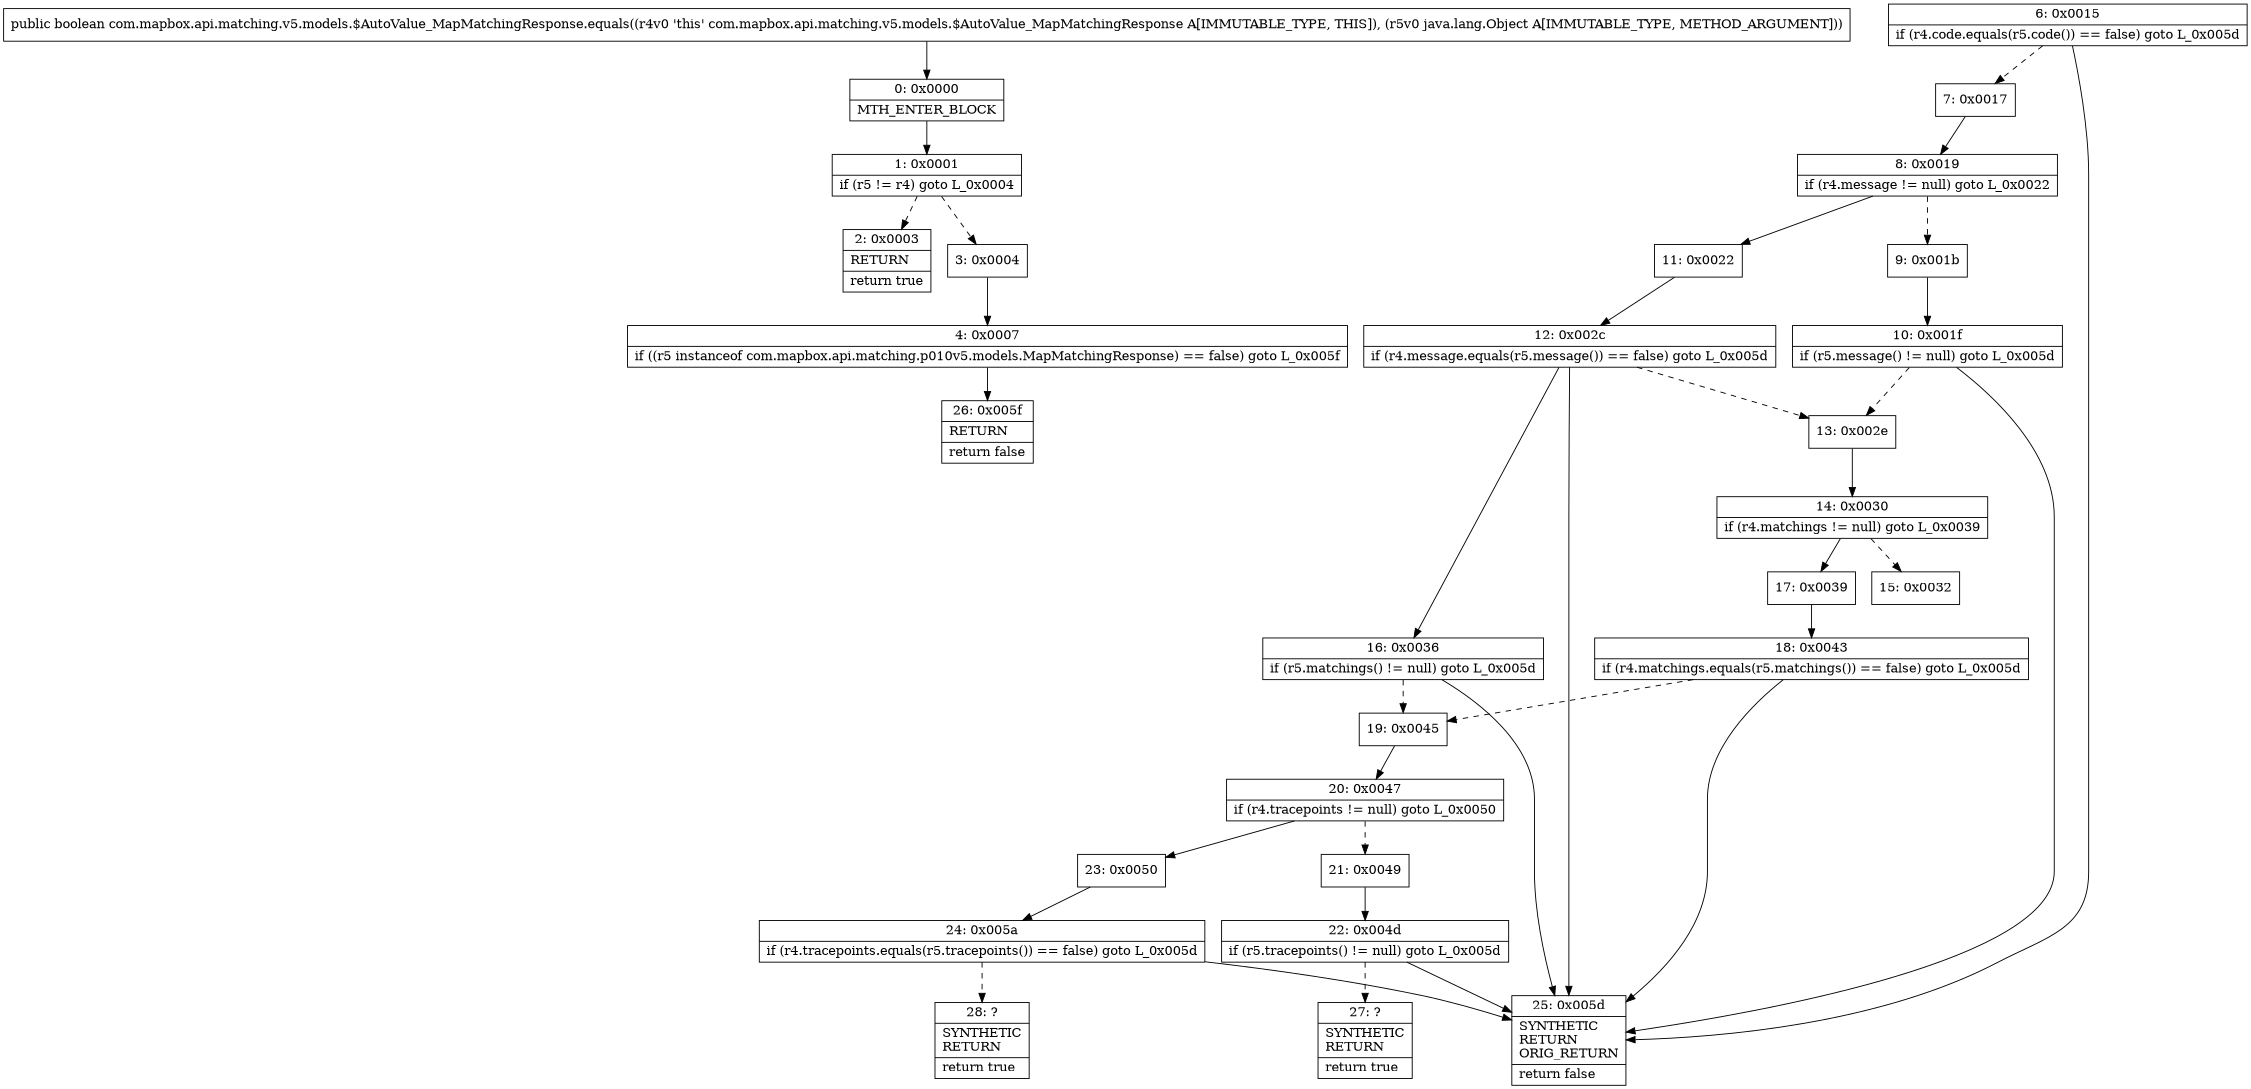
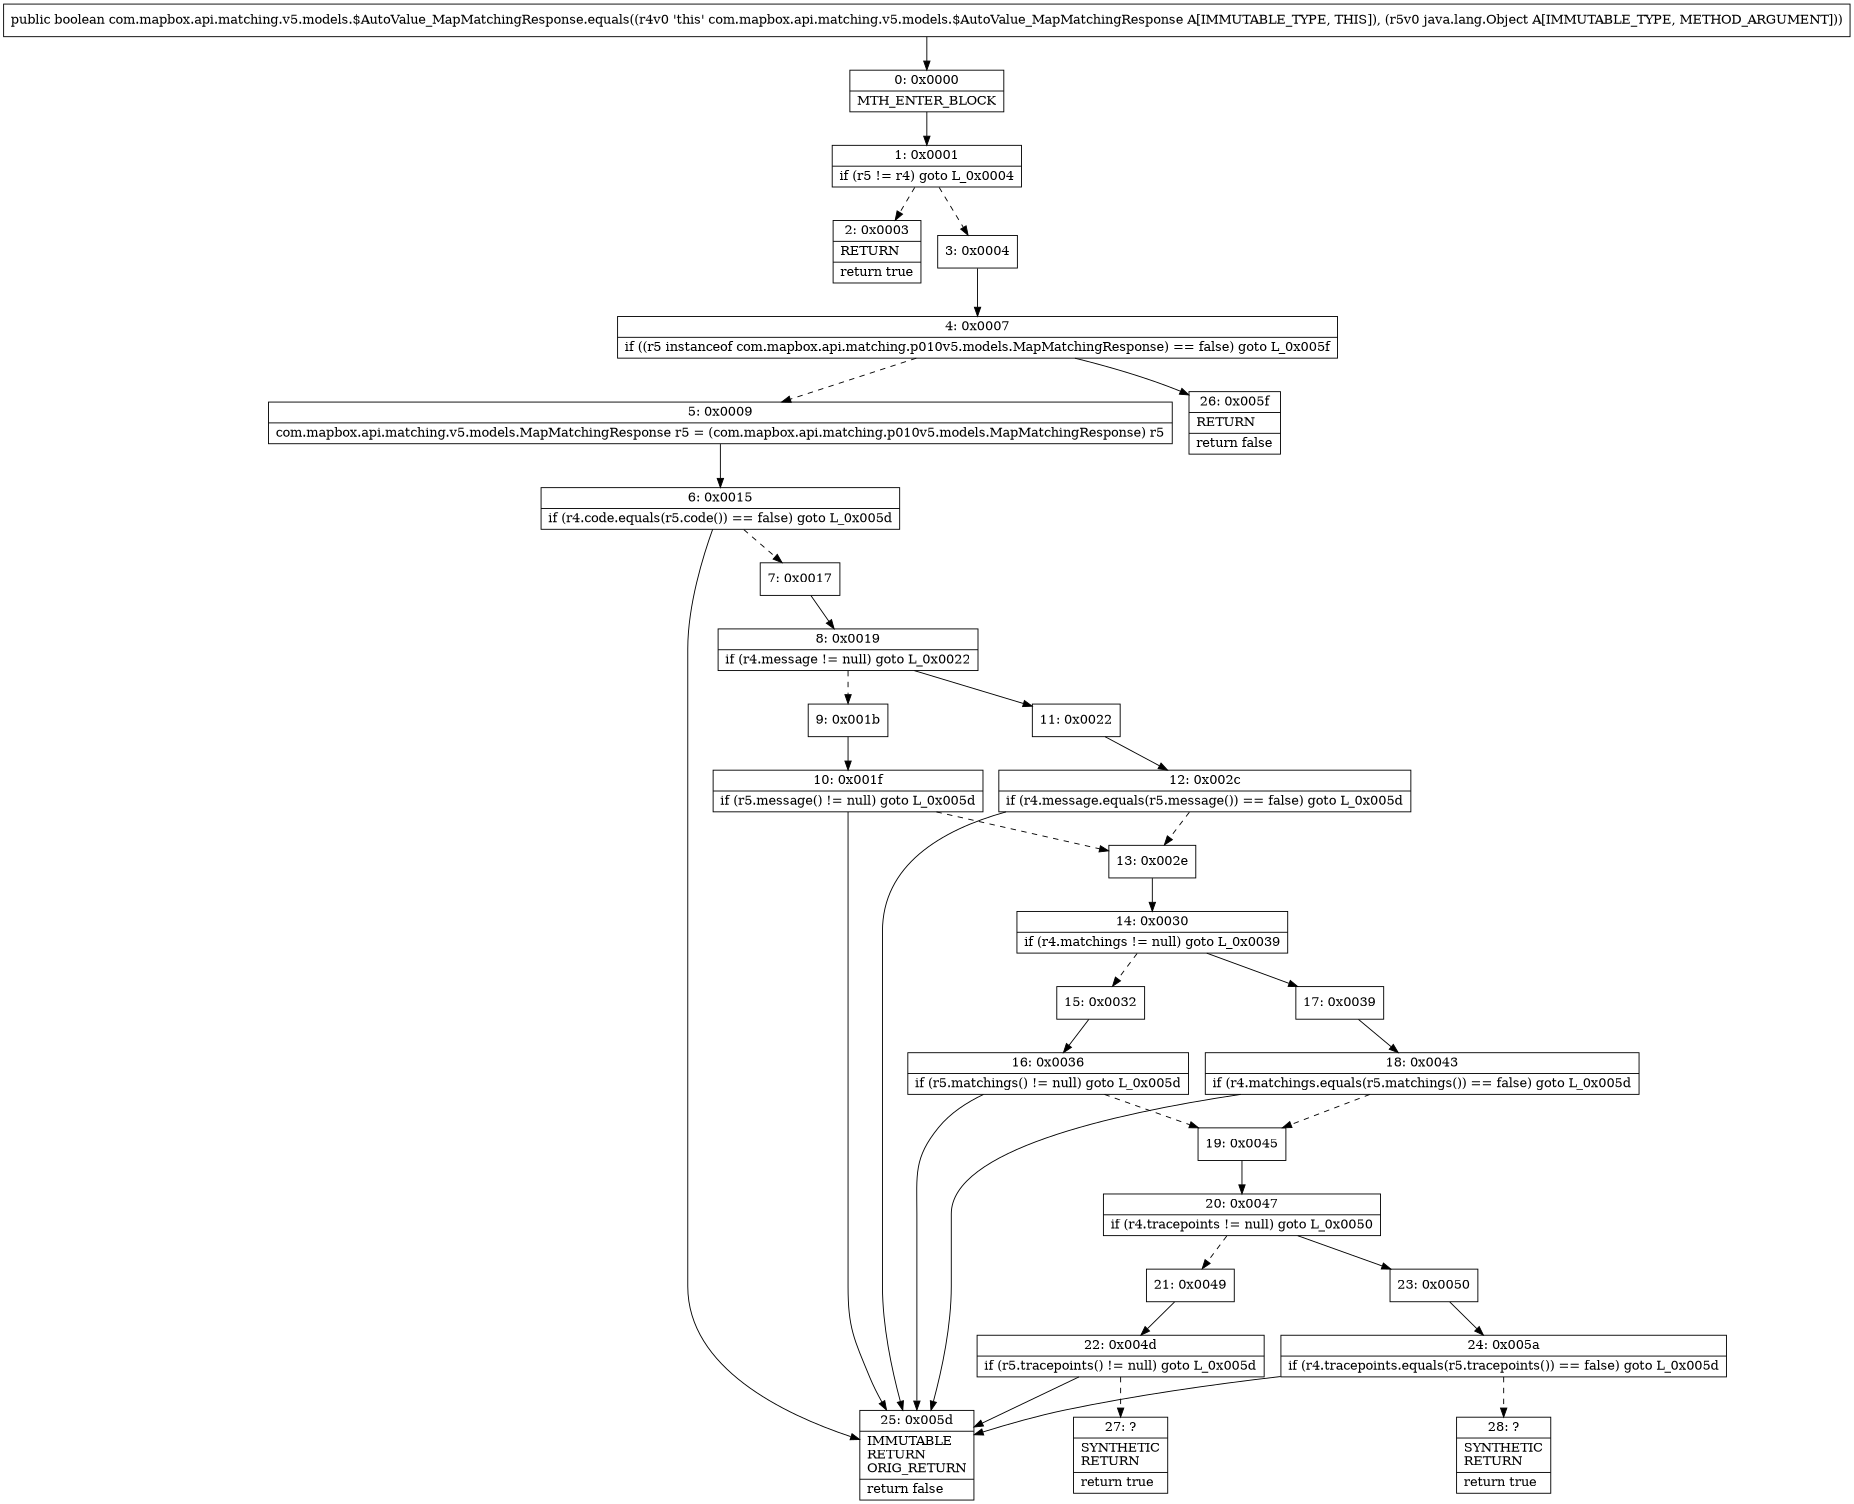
none -> (720, 423)
(1489, 499) -> (1079, 1032)
(1559, 1026) -> (910, 1441)
